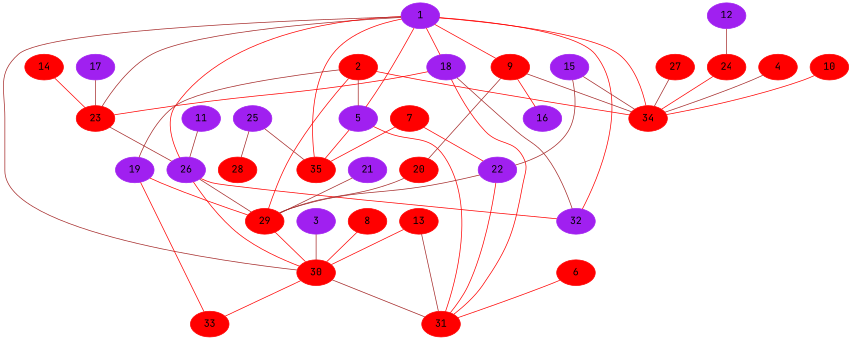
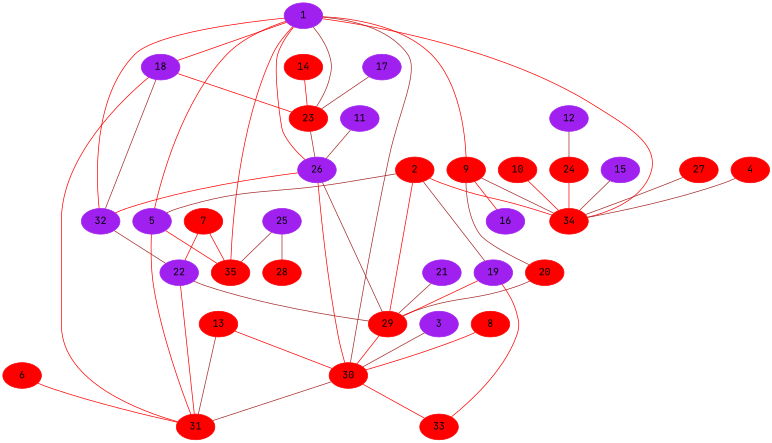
(565, 136) -> (140, 247)
